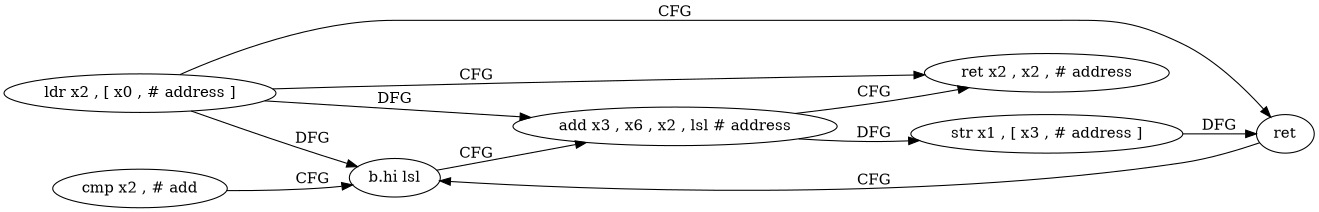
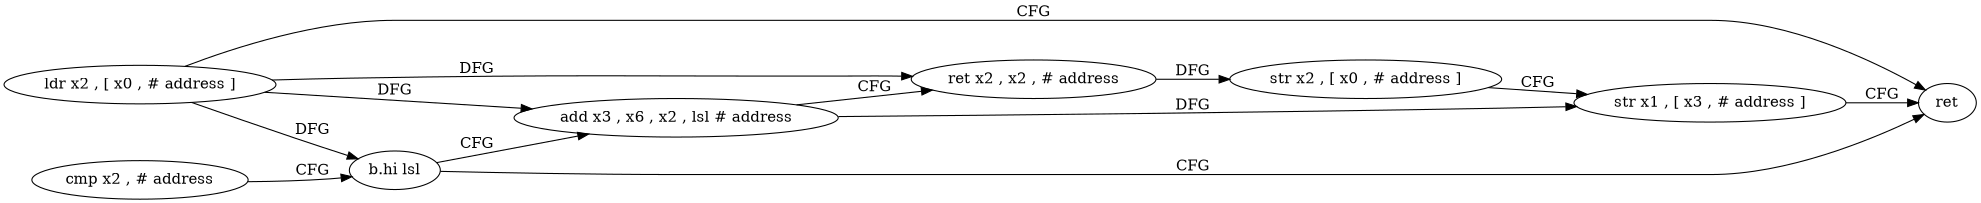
(476, 75) -> (477, 69)
none -> (1366, 79)
(1219, 126) -> (1882, 95)
(140, 188) -> (140, 180)
(857, 189) -> (1182, 175)
